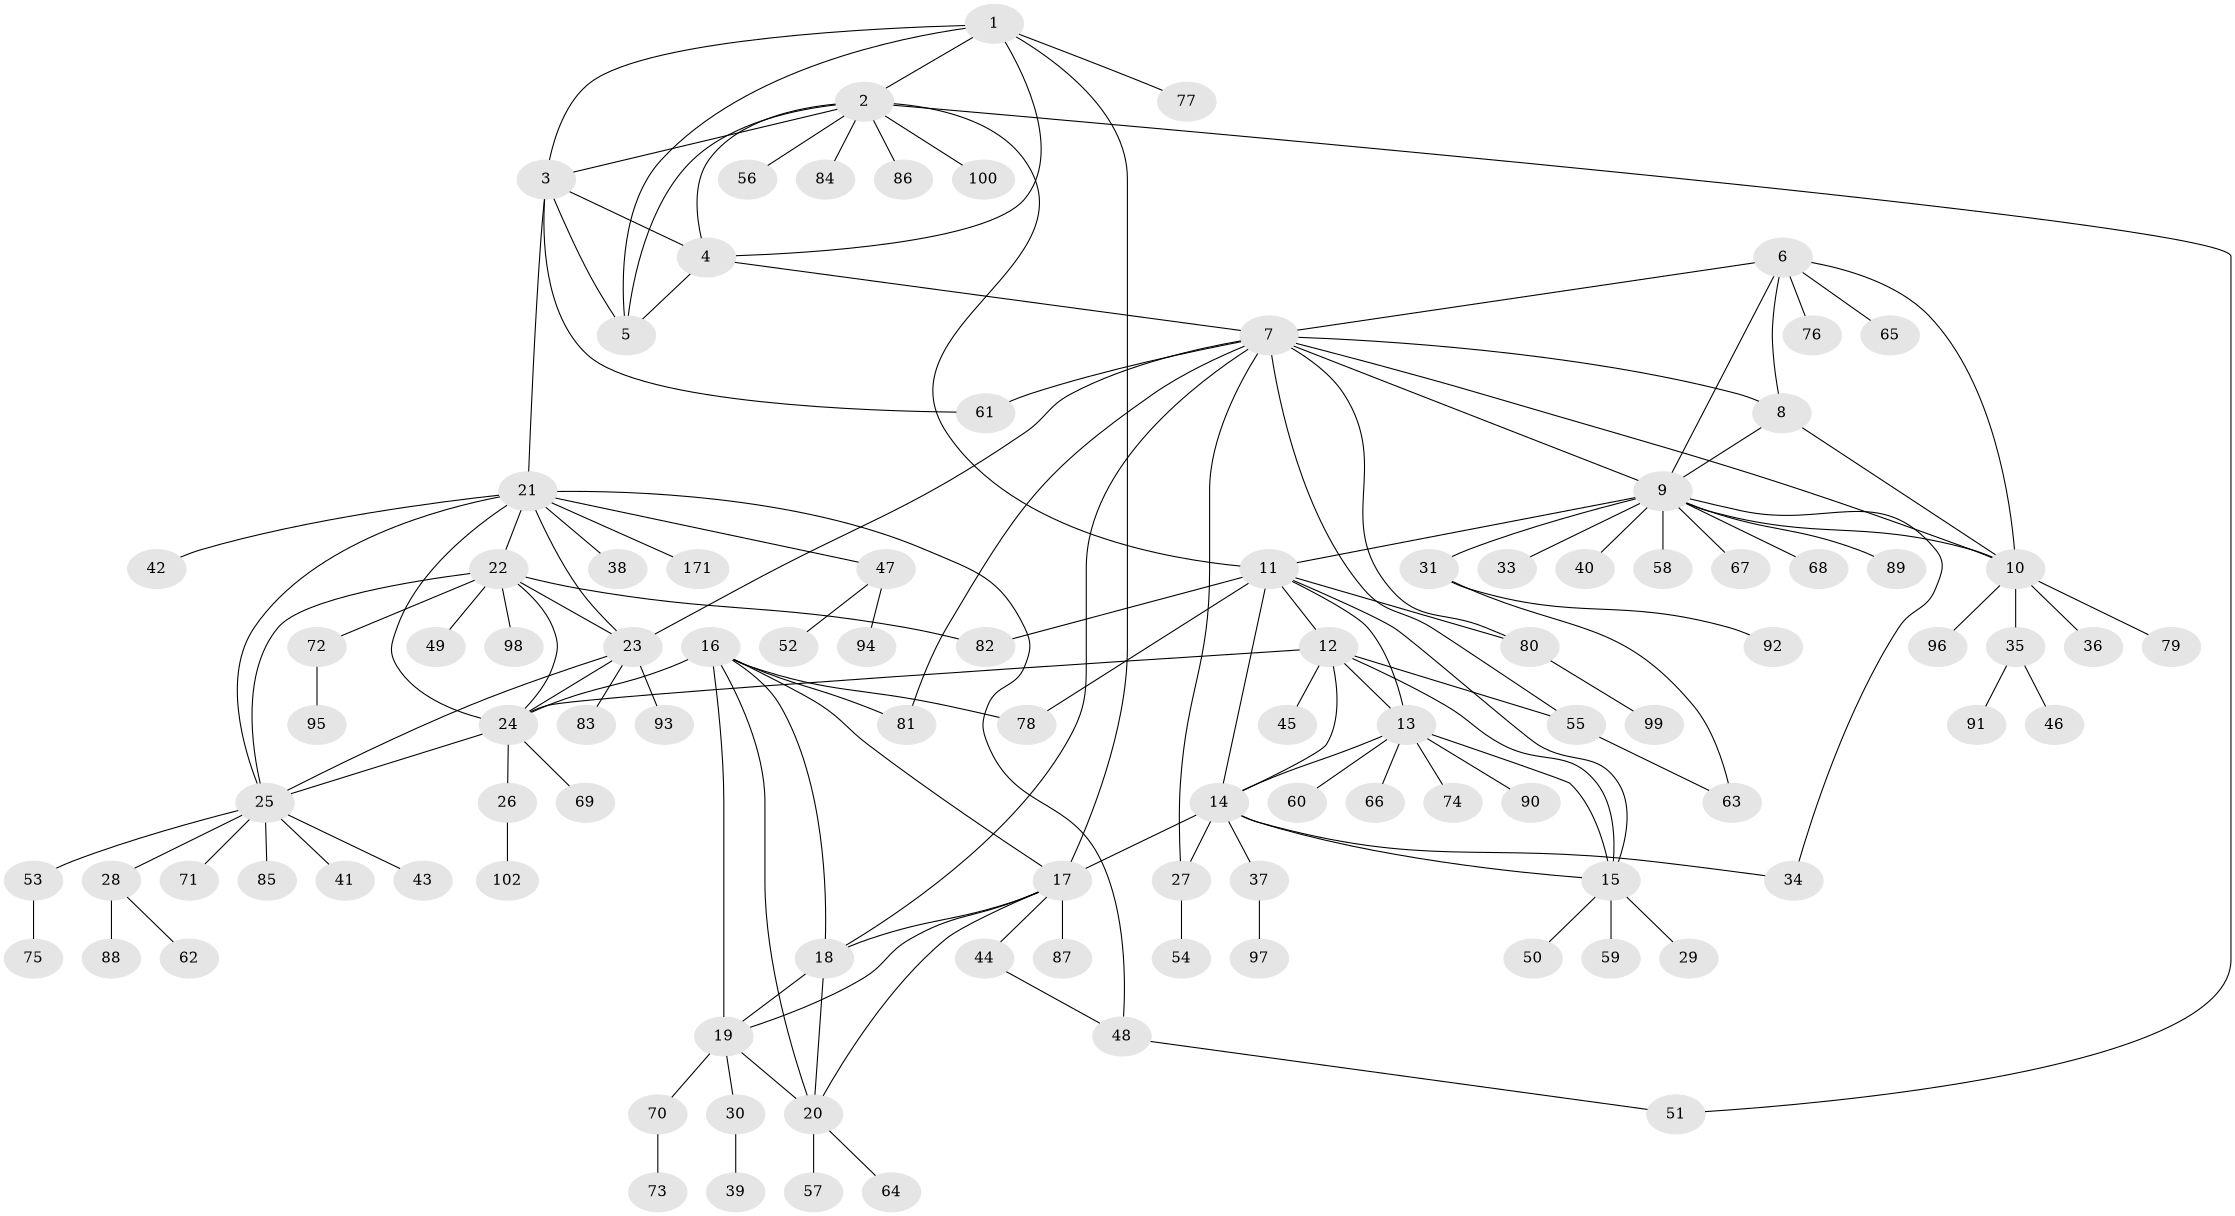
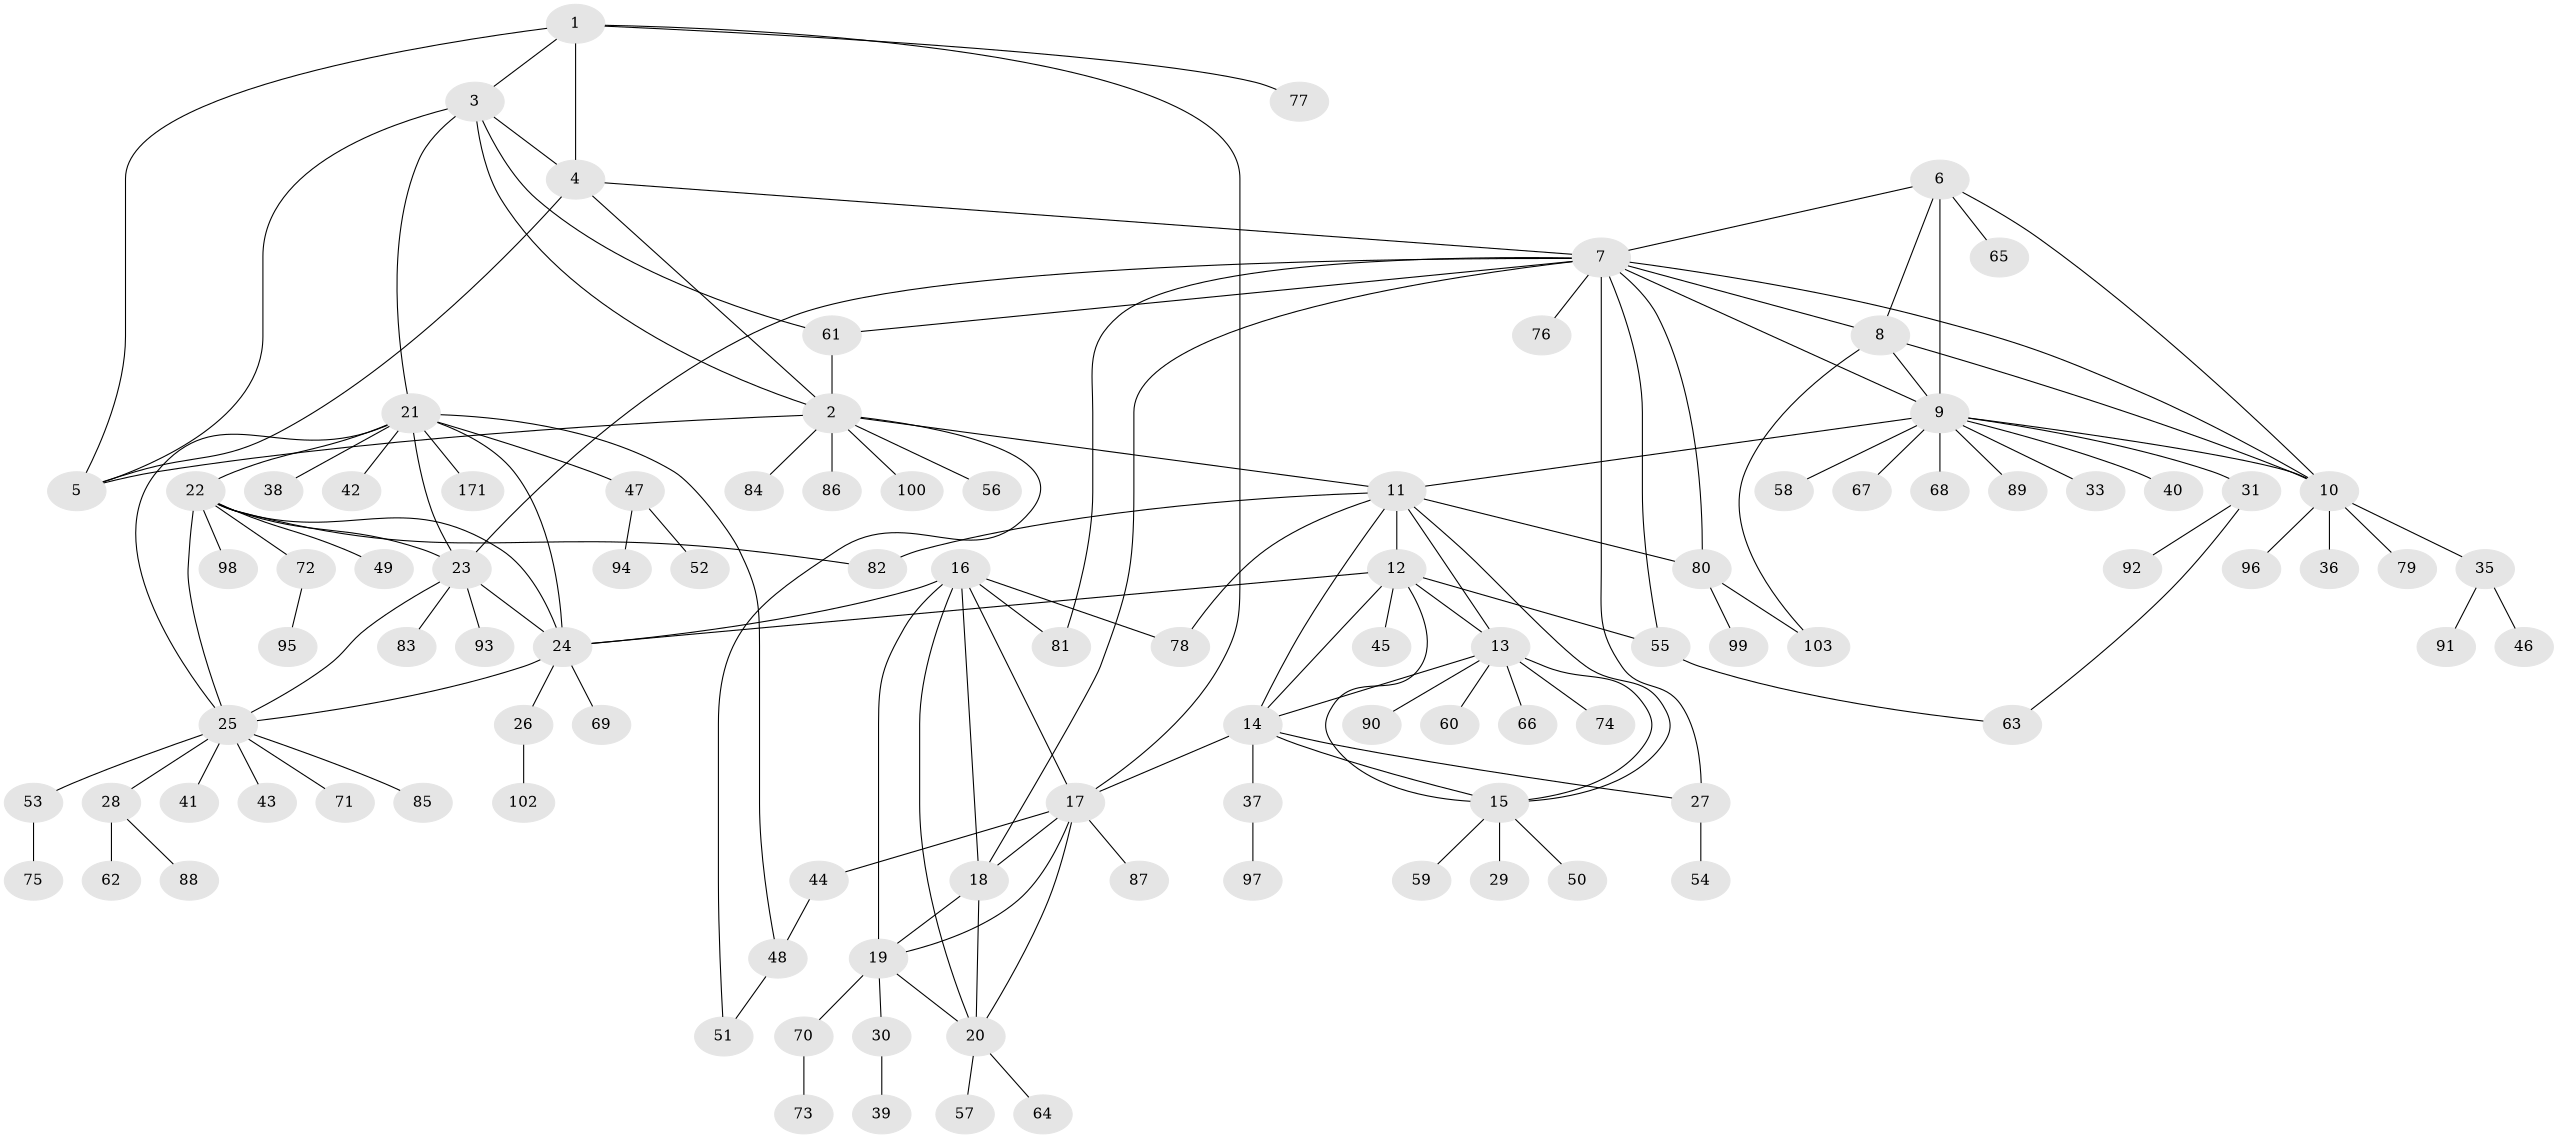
(929, 63) -> (832, 374)
(1798, 296) -> (1572, 296)
none -> (1819, 647)
(1794, 881) -> none
